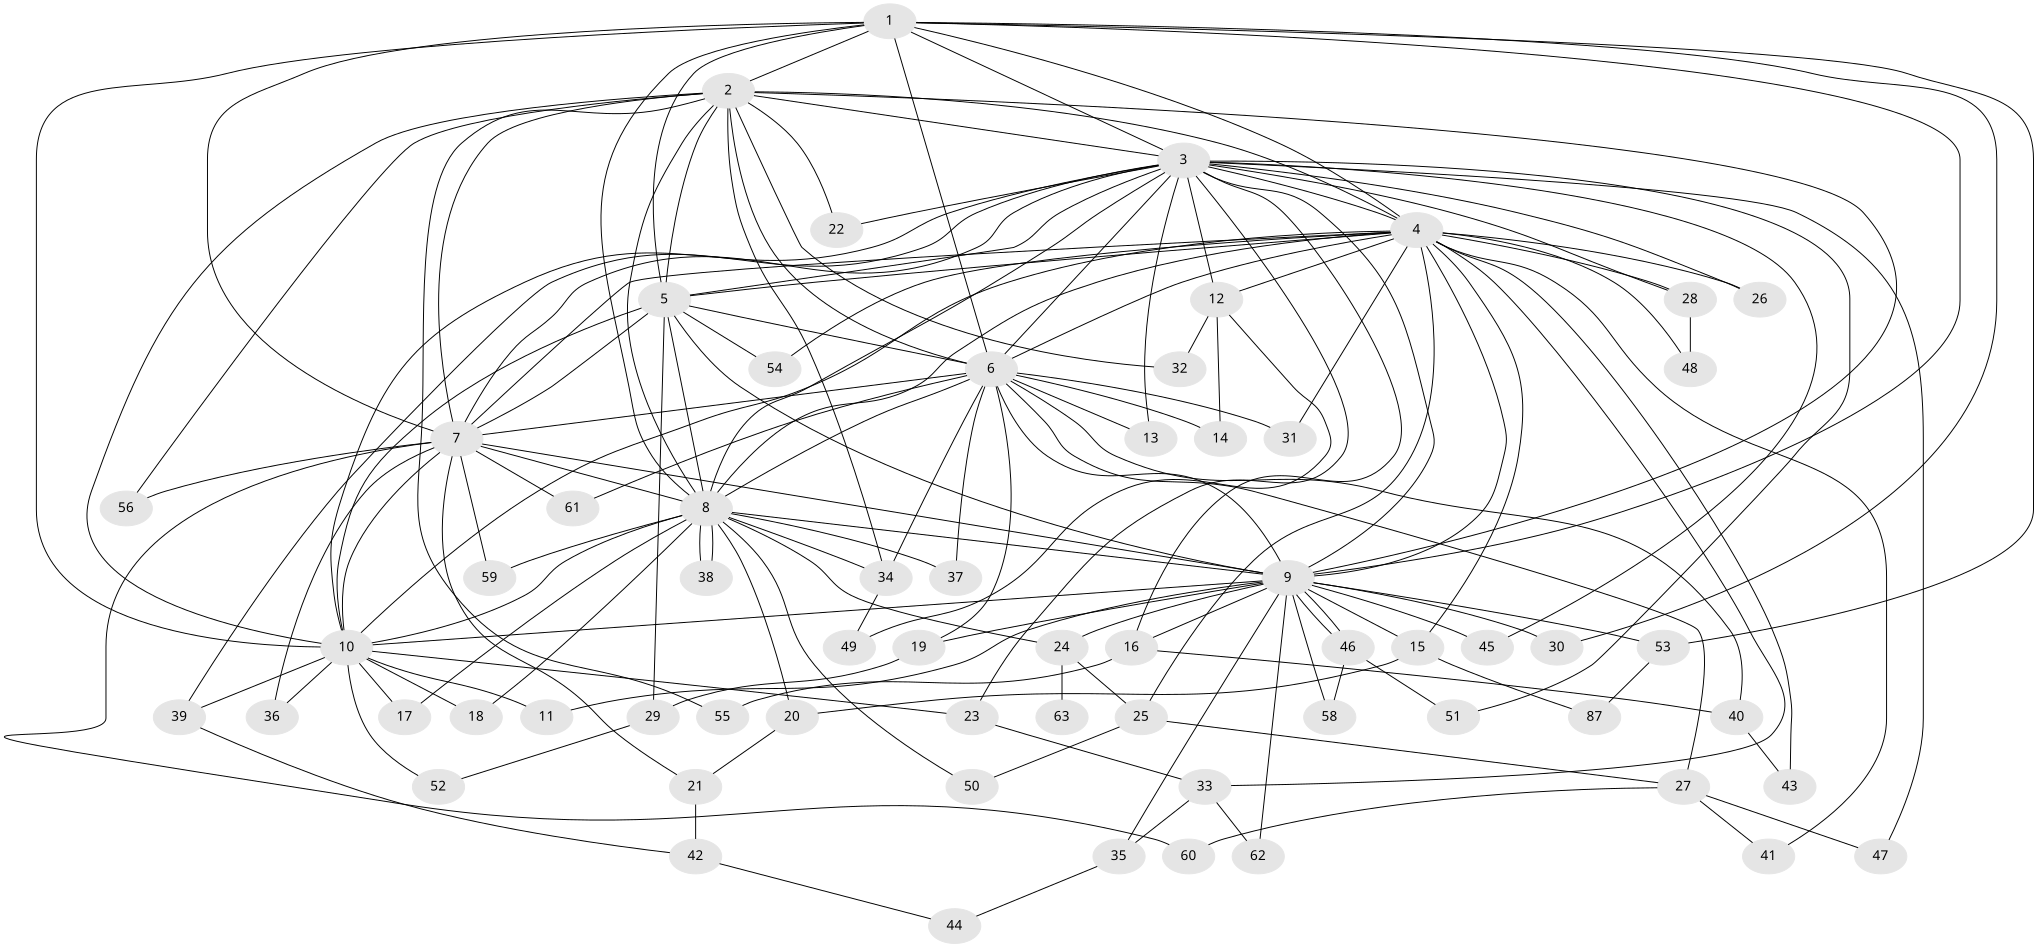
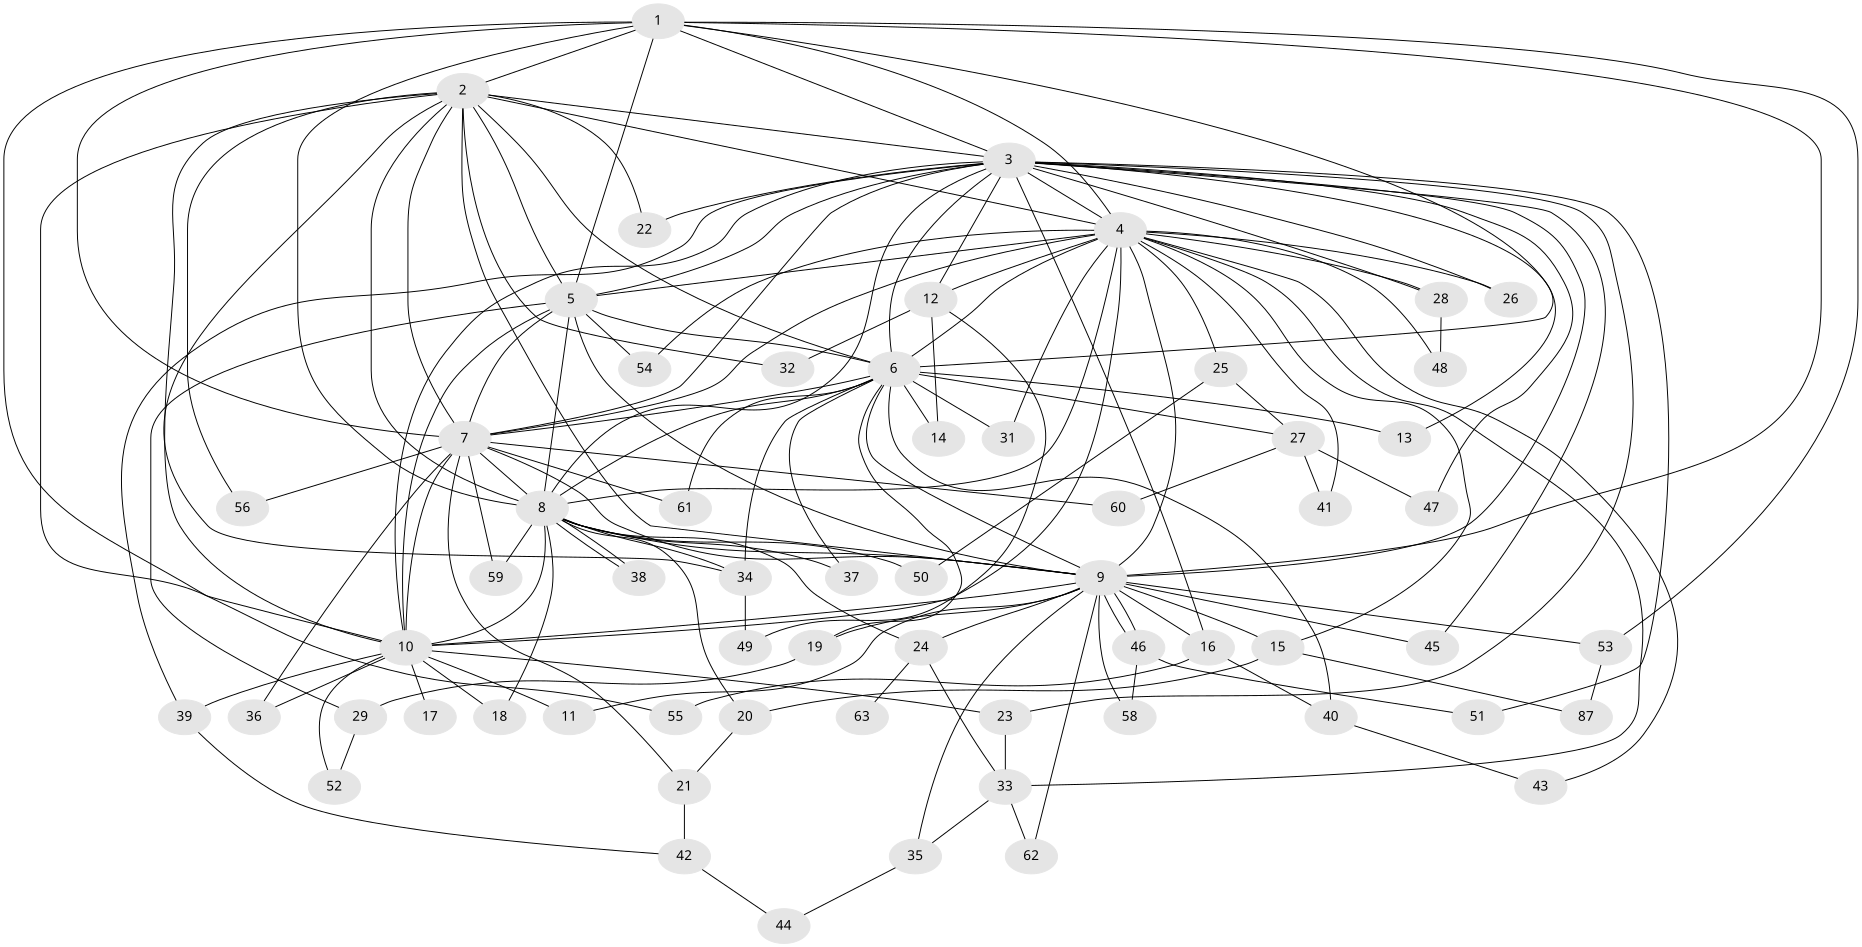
(550, 606) -> none
(1557, 648) -> none
(1102, 683) -> (964, 724)
